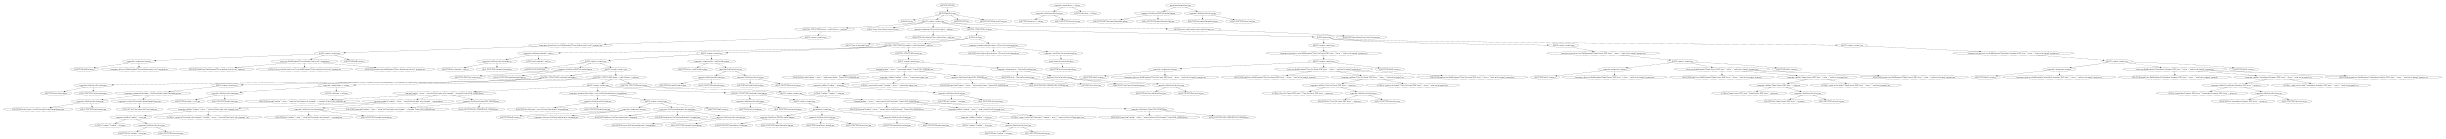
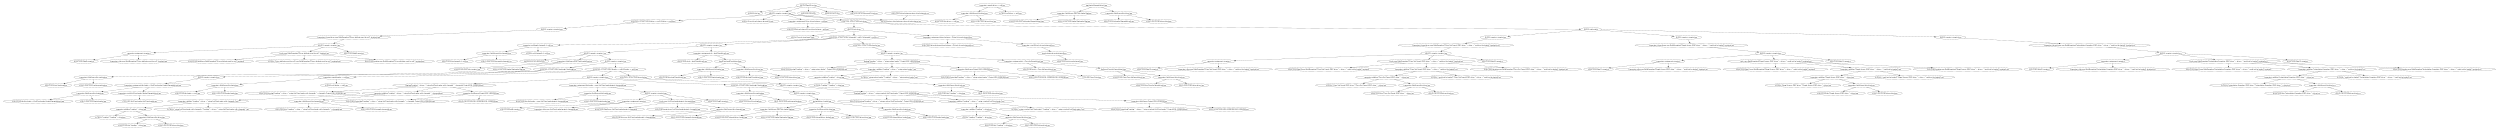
(947, 9) -> (808, 9)
(1281, 33) -> (906, 17)
